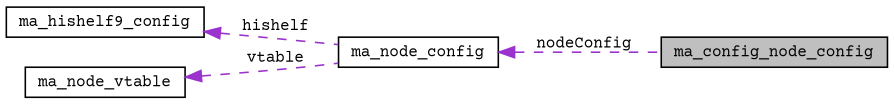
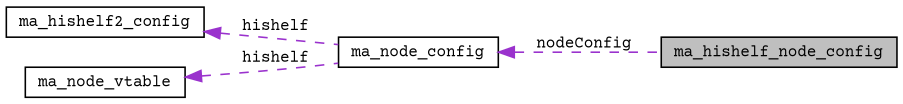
(105, 22) -> (105, 22)
(774, 52) -> (779, 52)
(271, 58) -> (271, 58)
